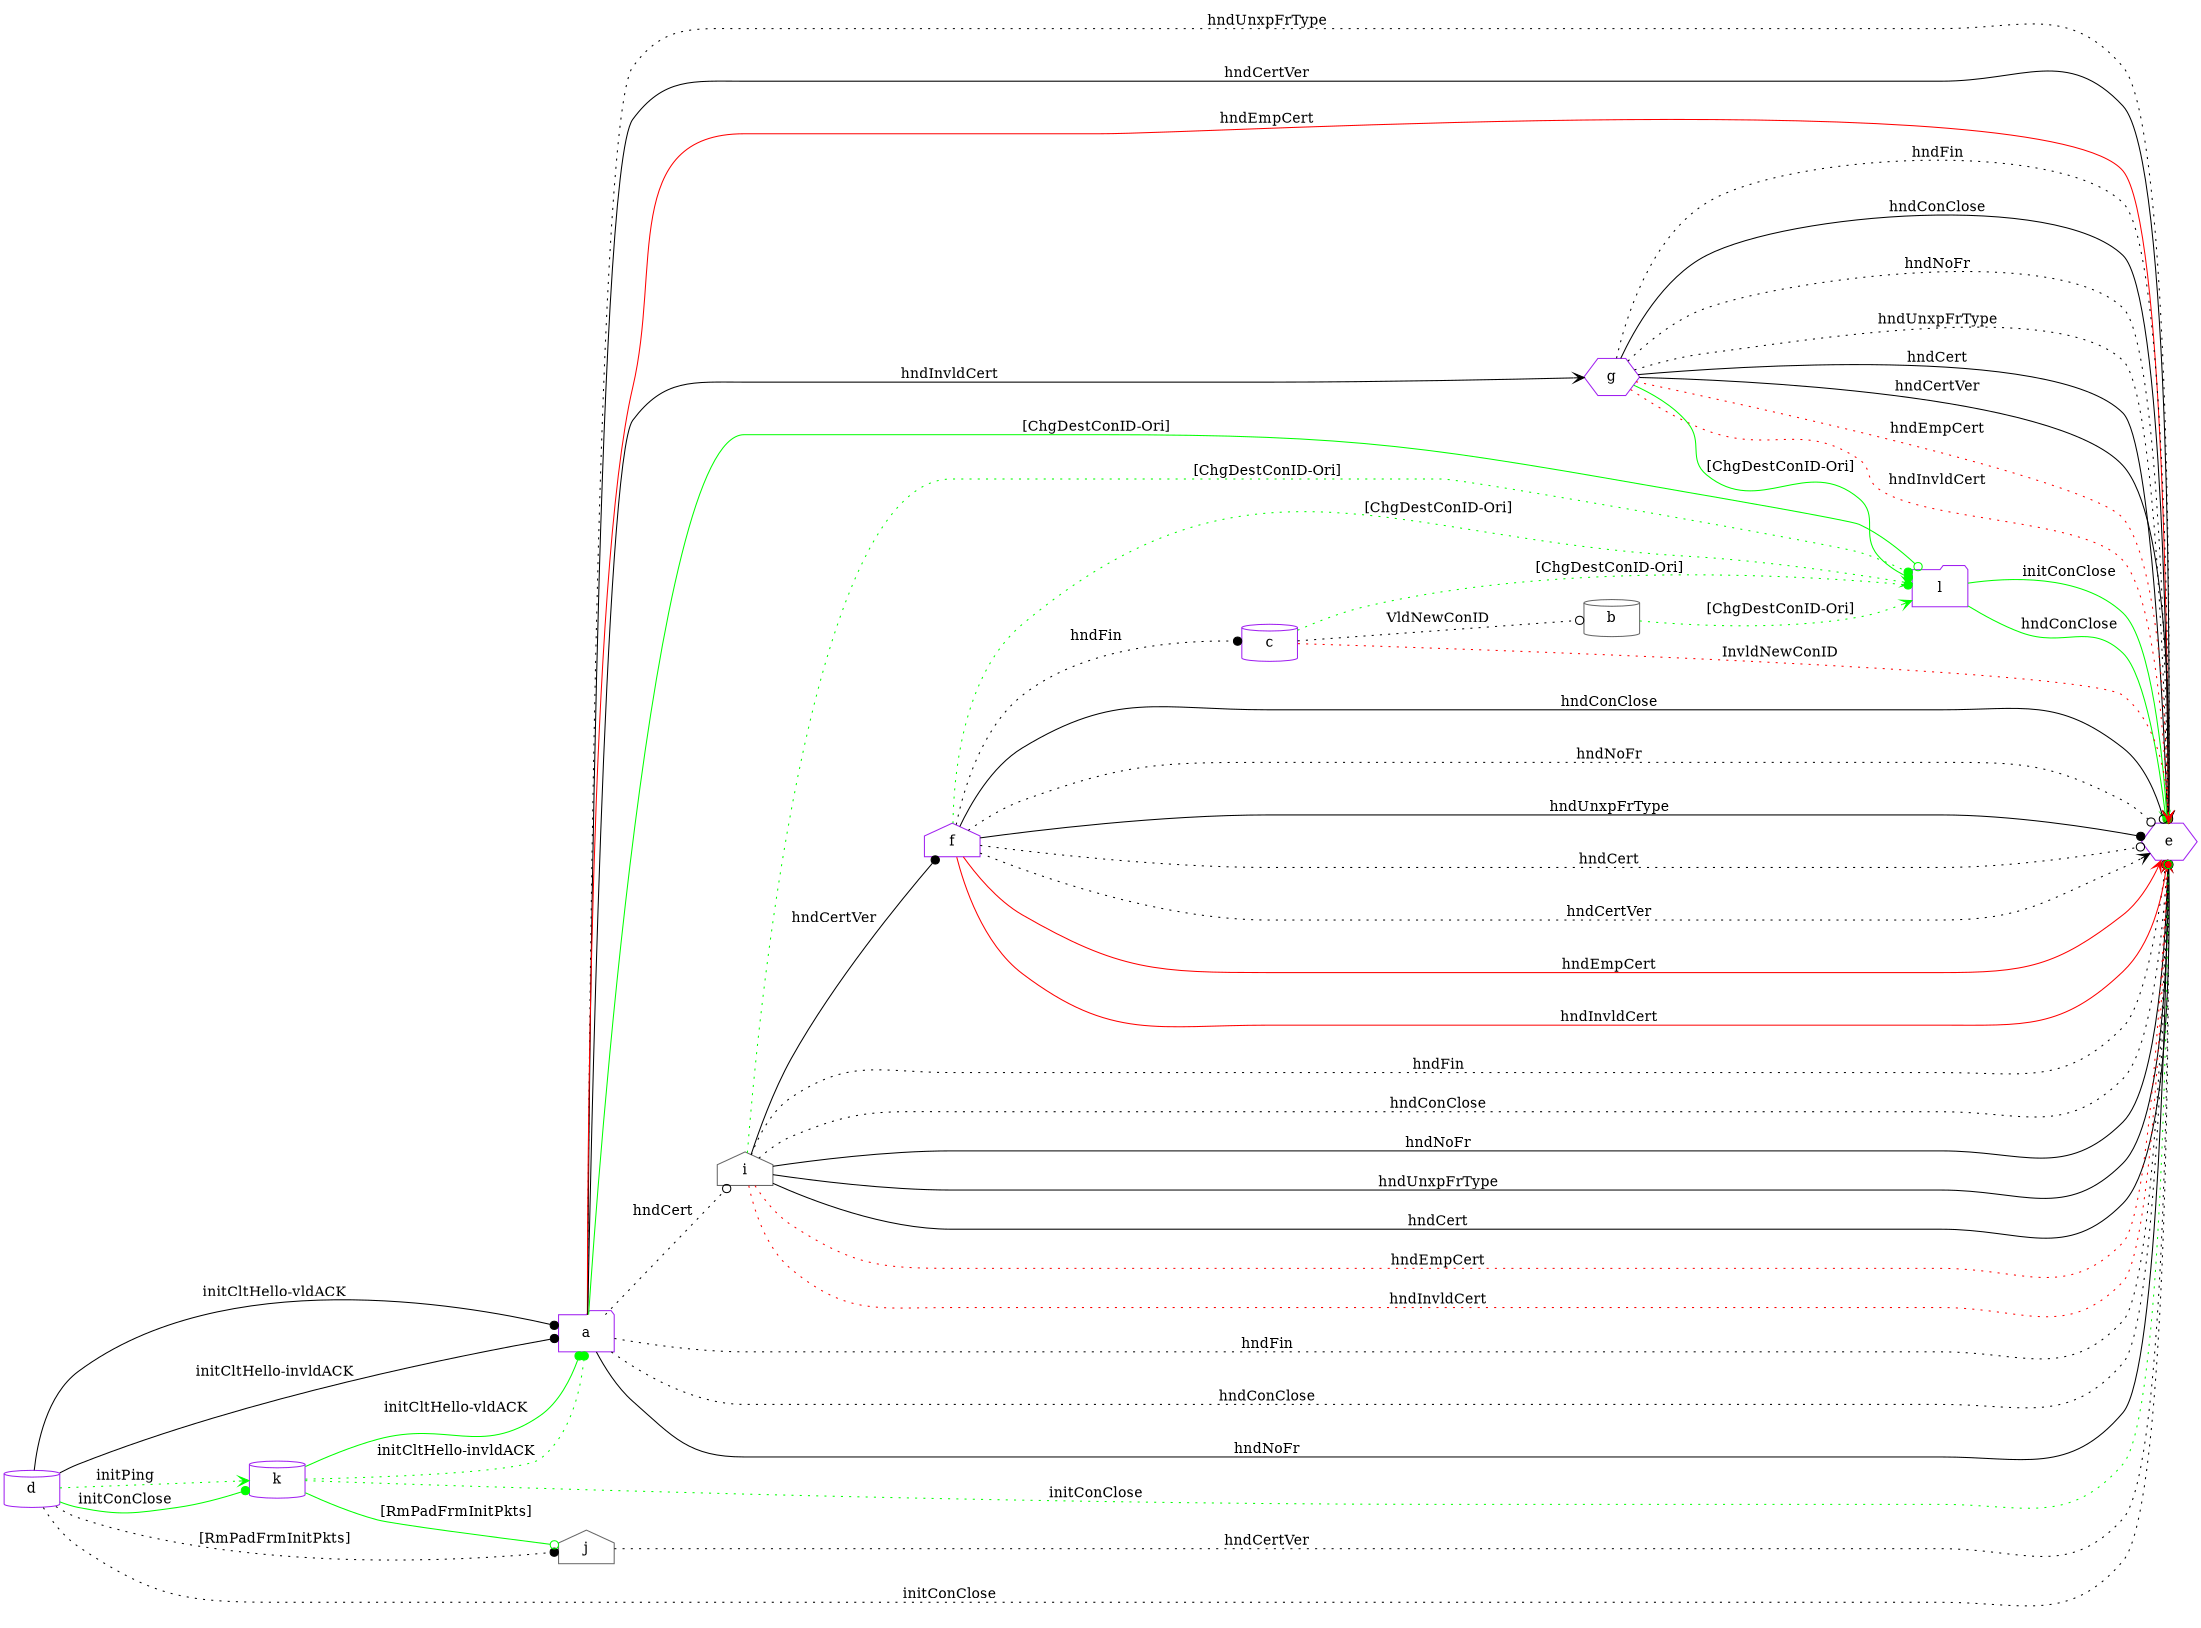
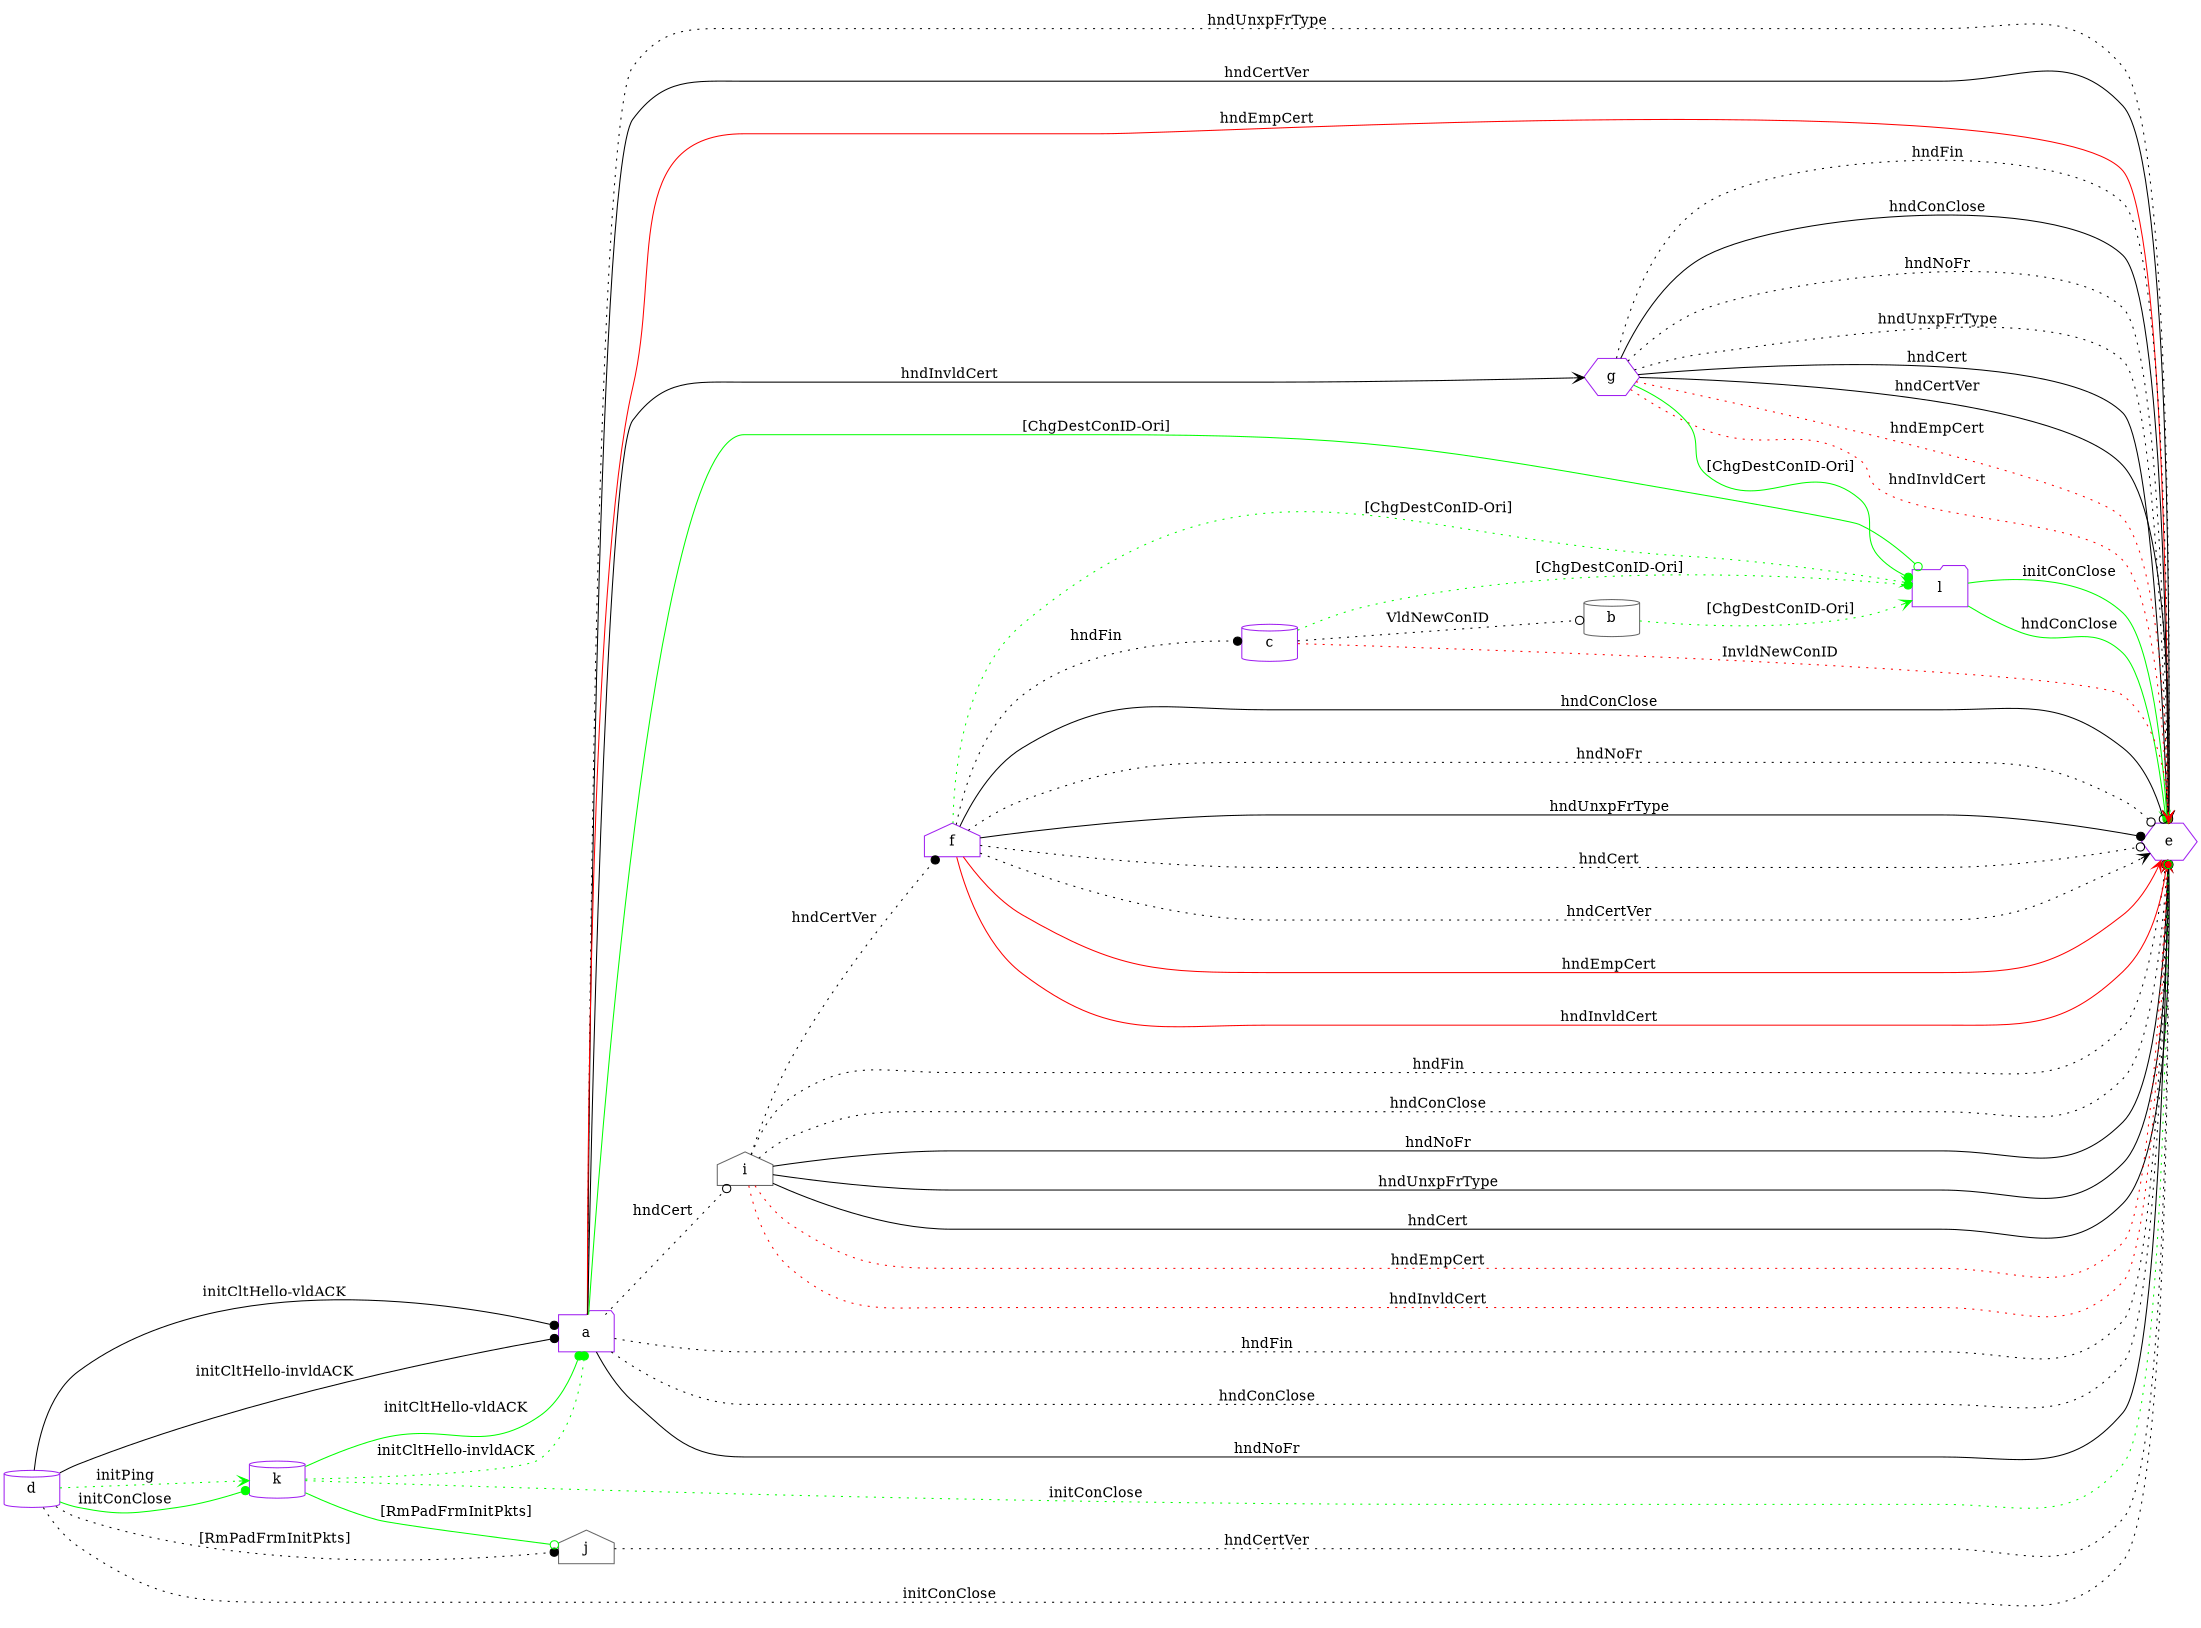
(1068, 479) -> none
(827, 1000) -> (827, 1000)
